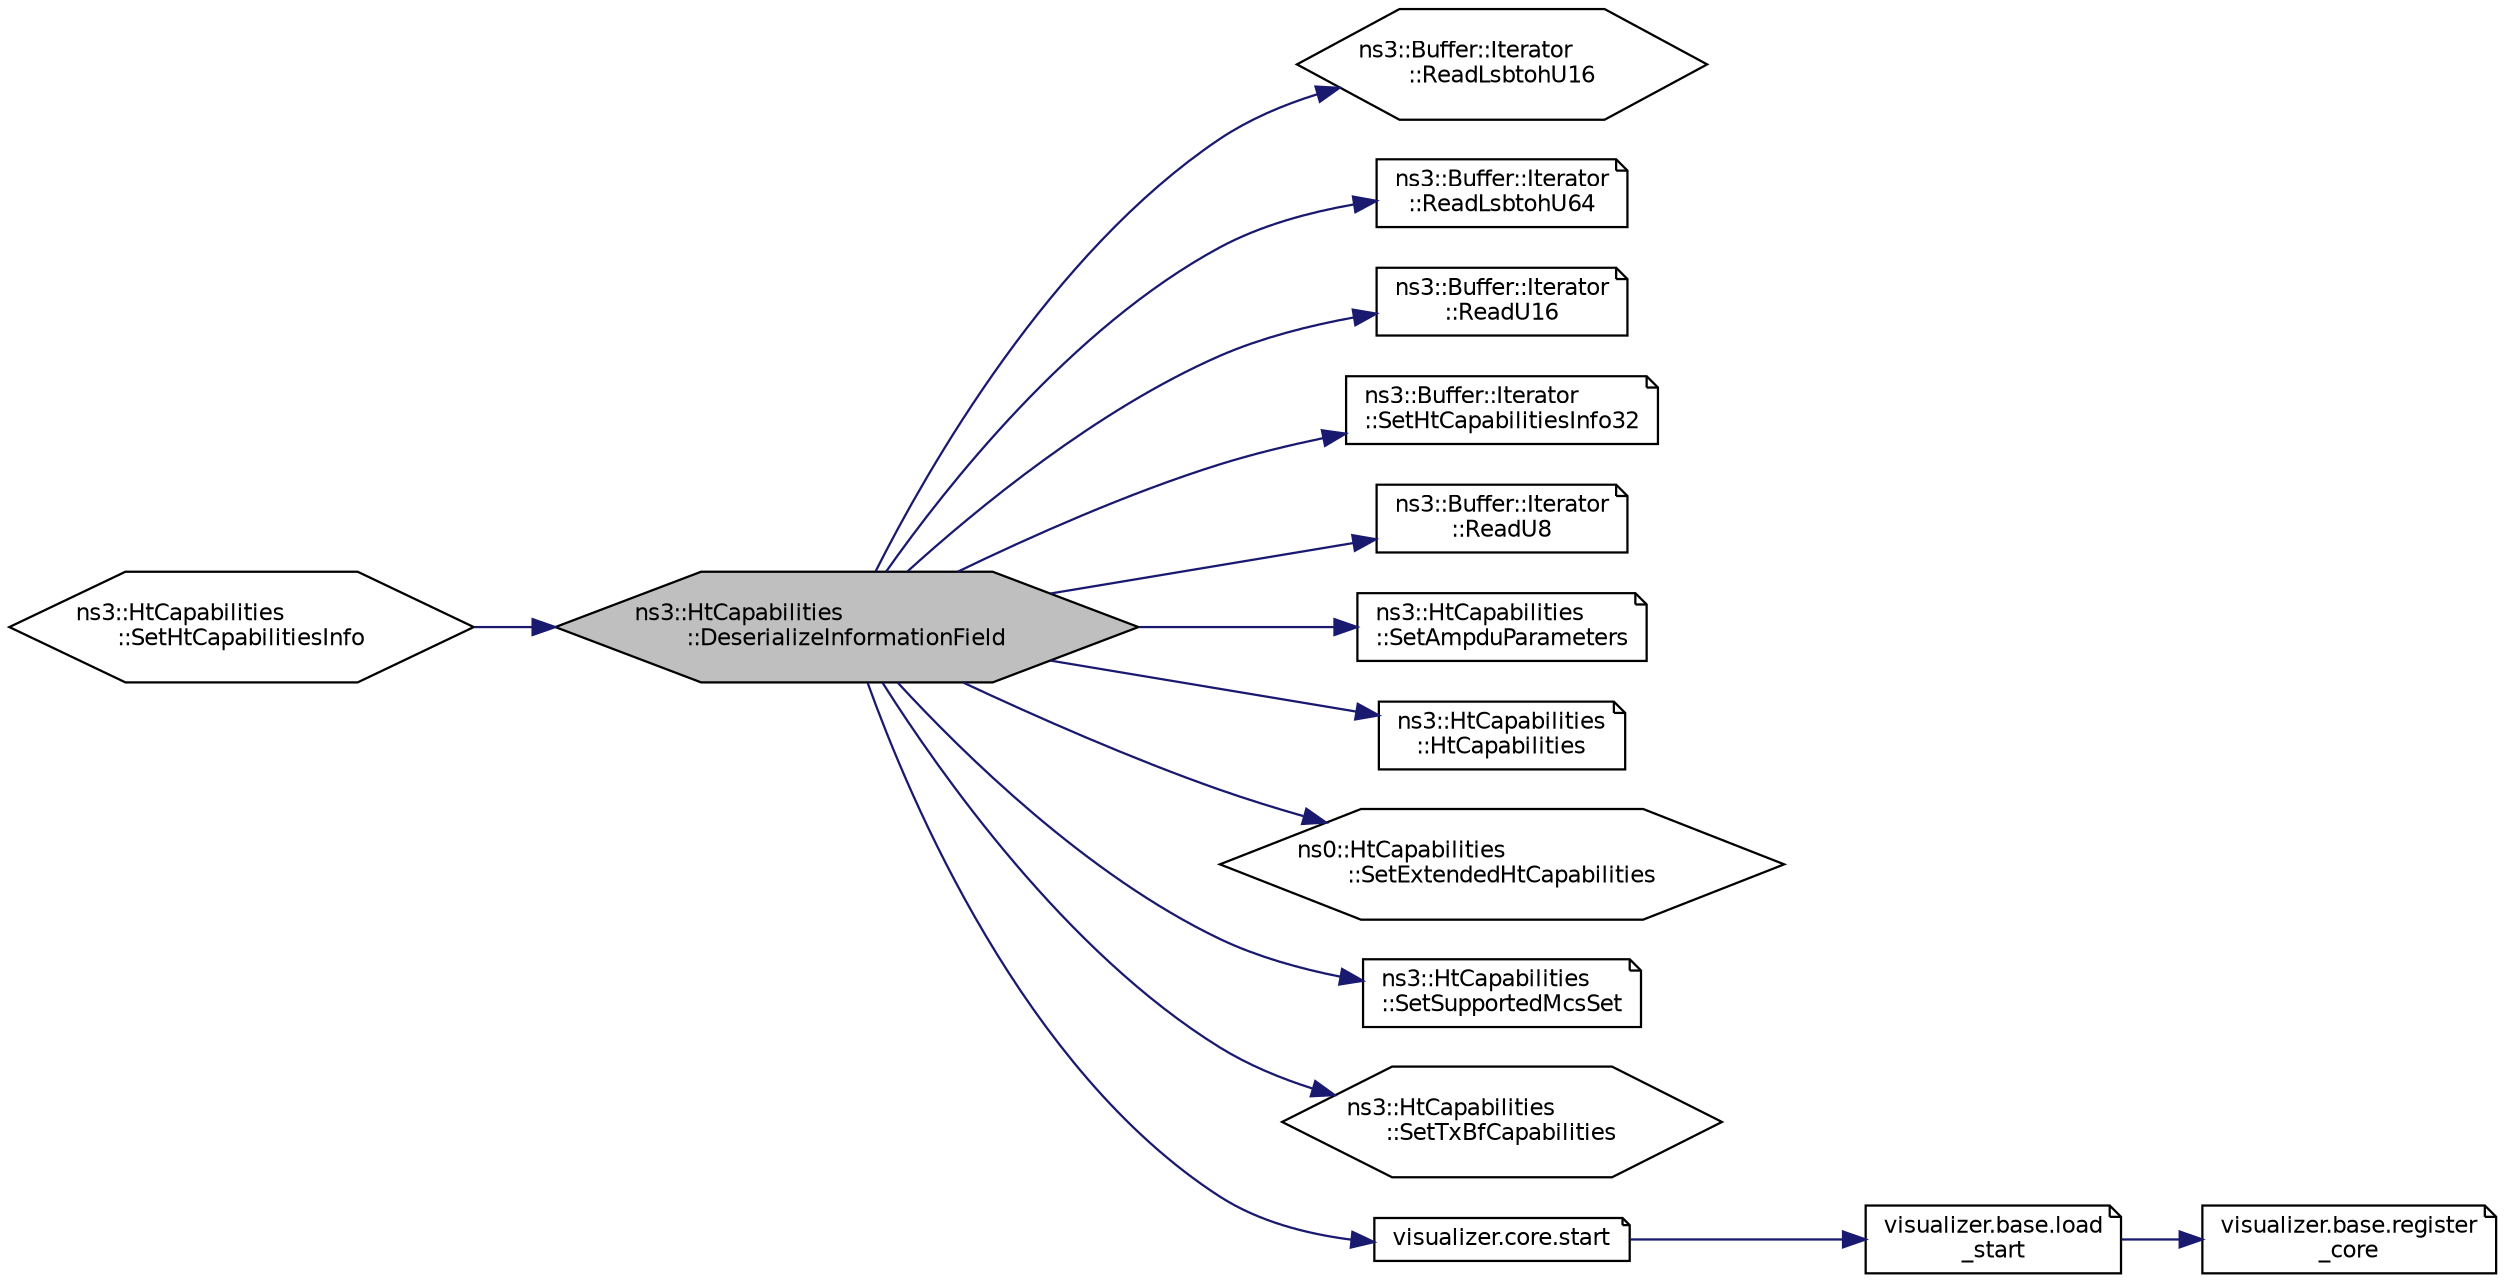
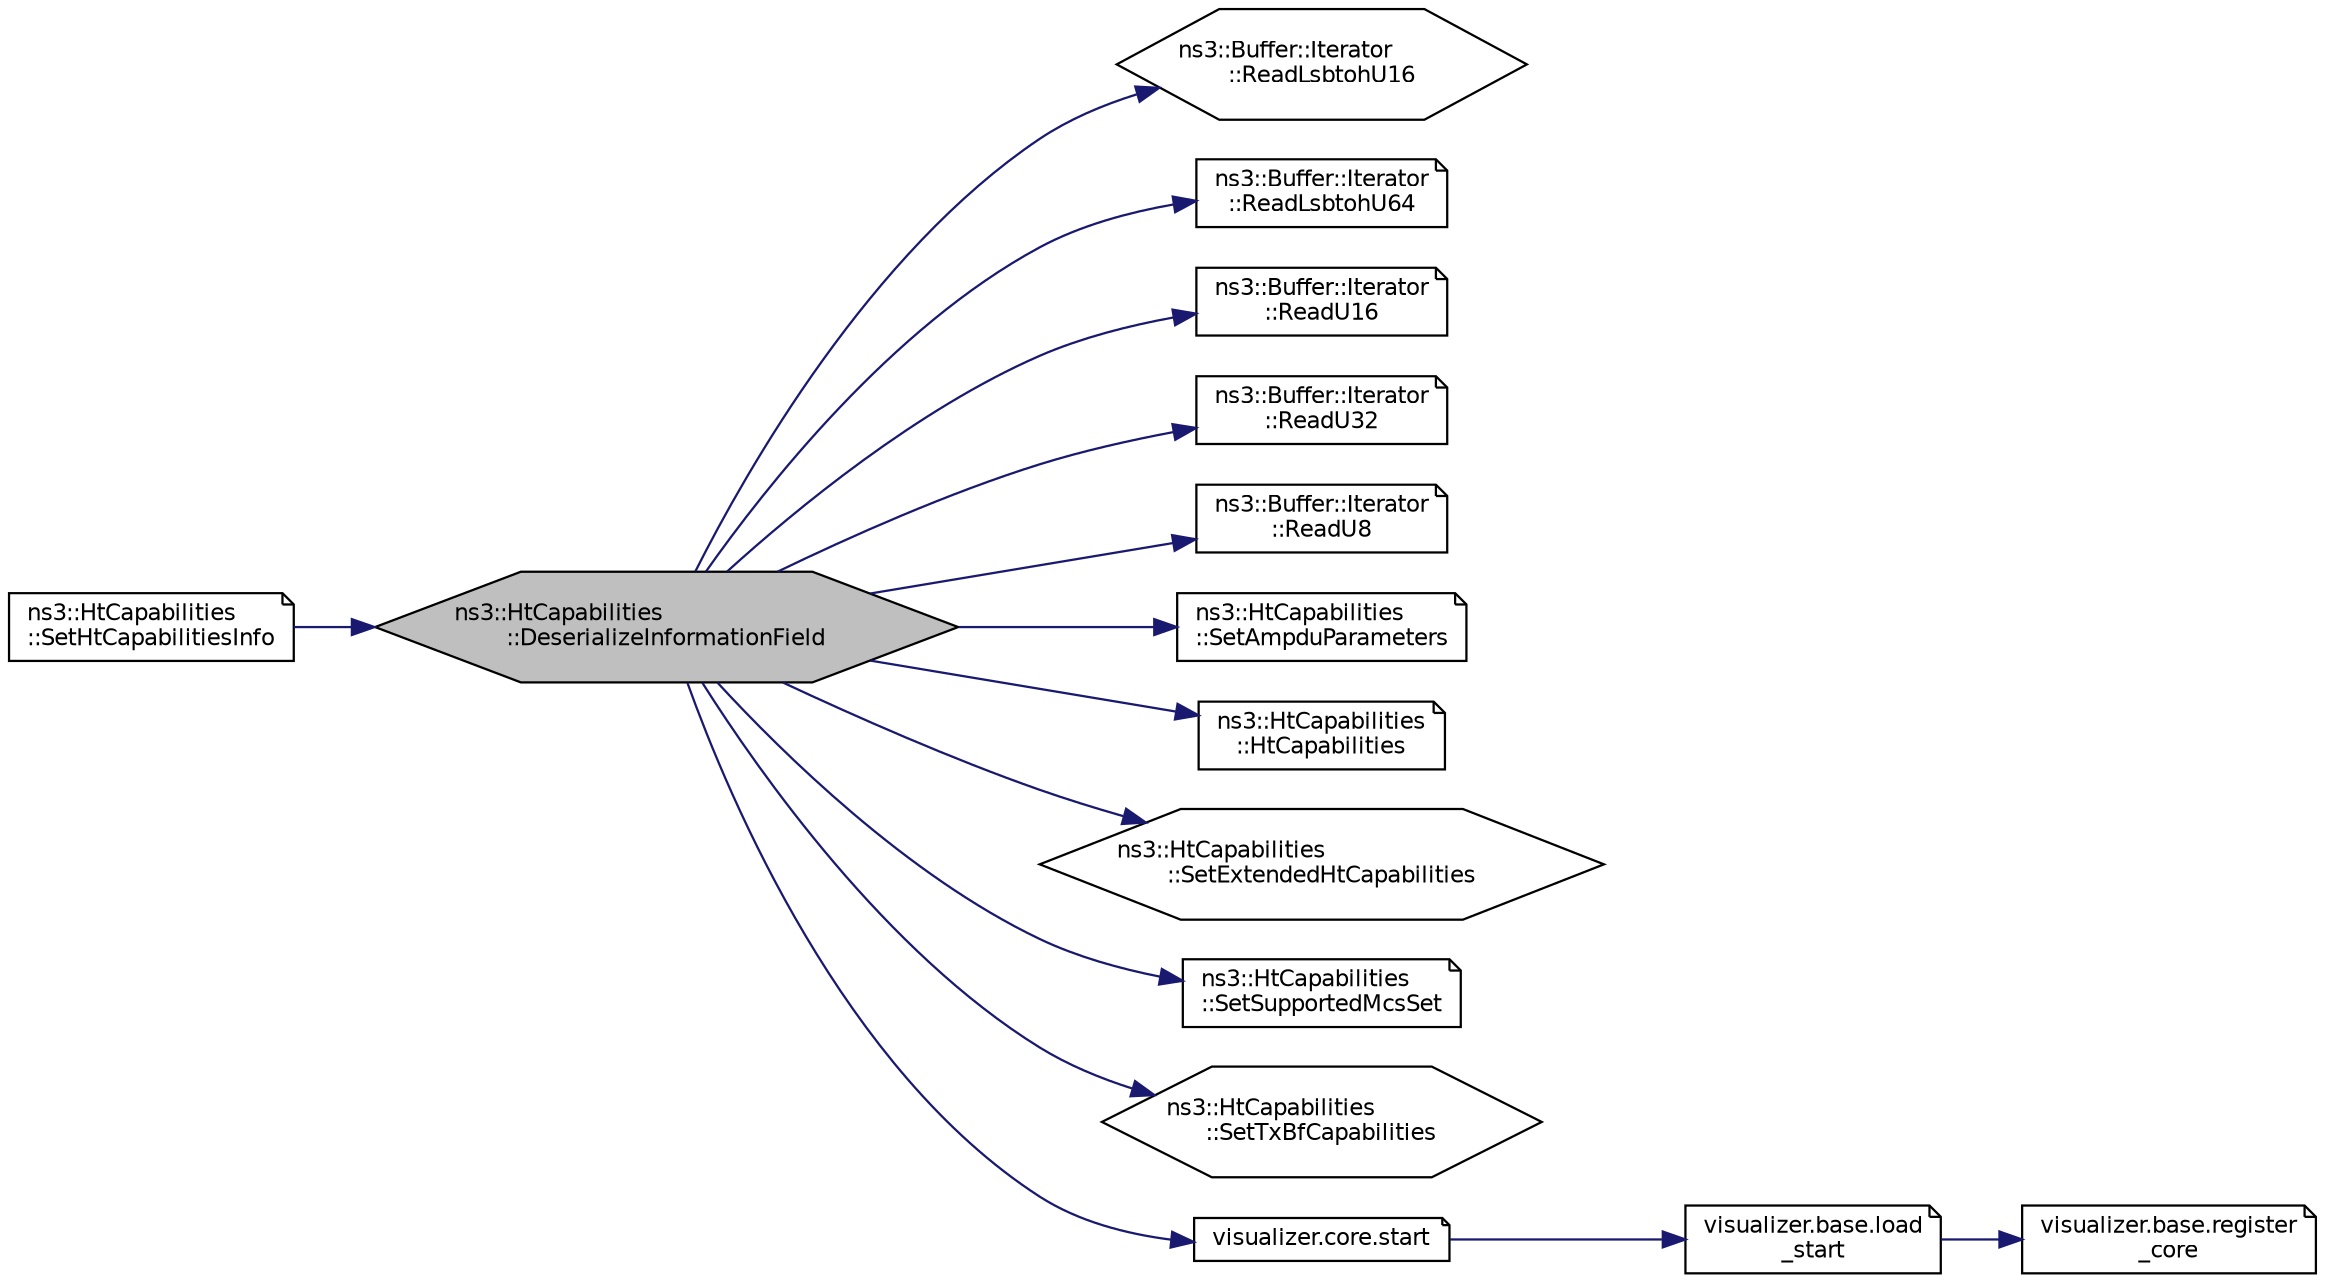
(1502, 410) -> (1322, 410)
(242, 627) -> (151, 627)
(1502, 864) -> (1322, 864)
